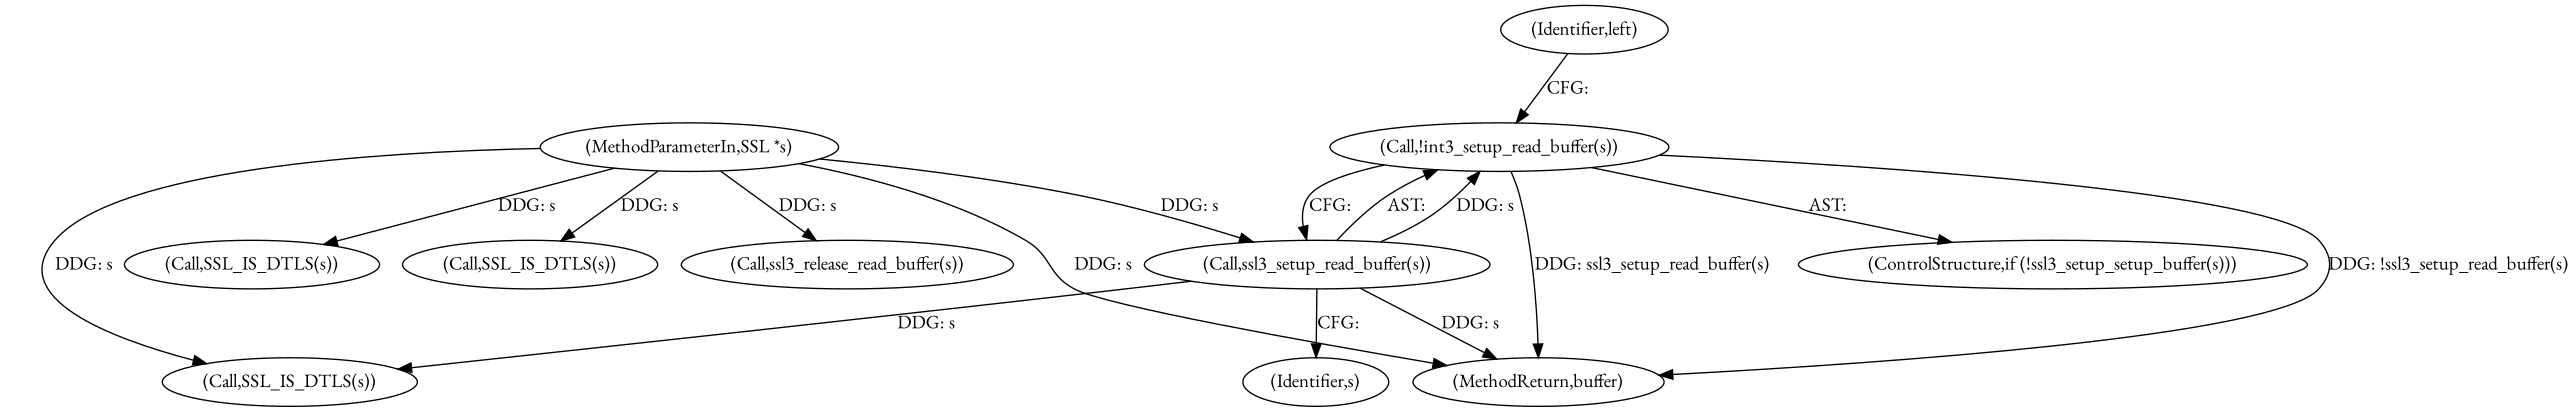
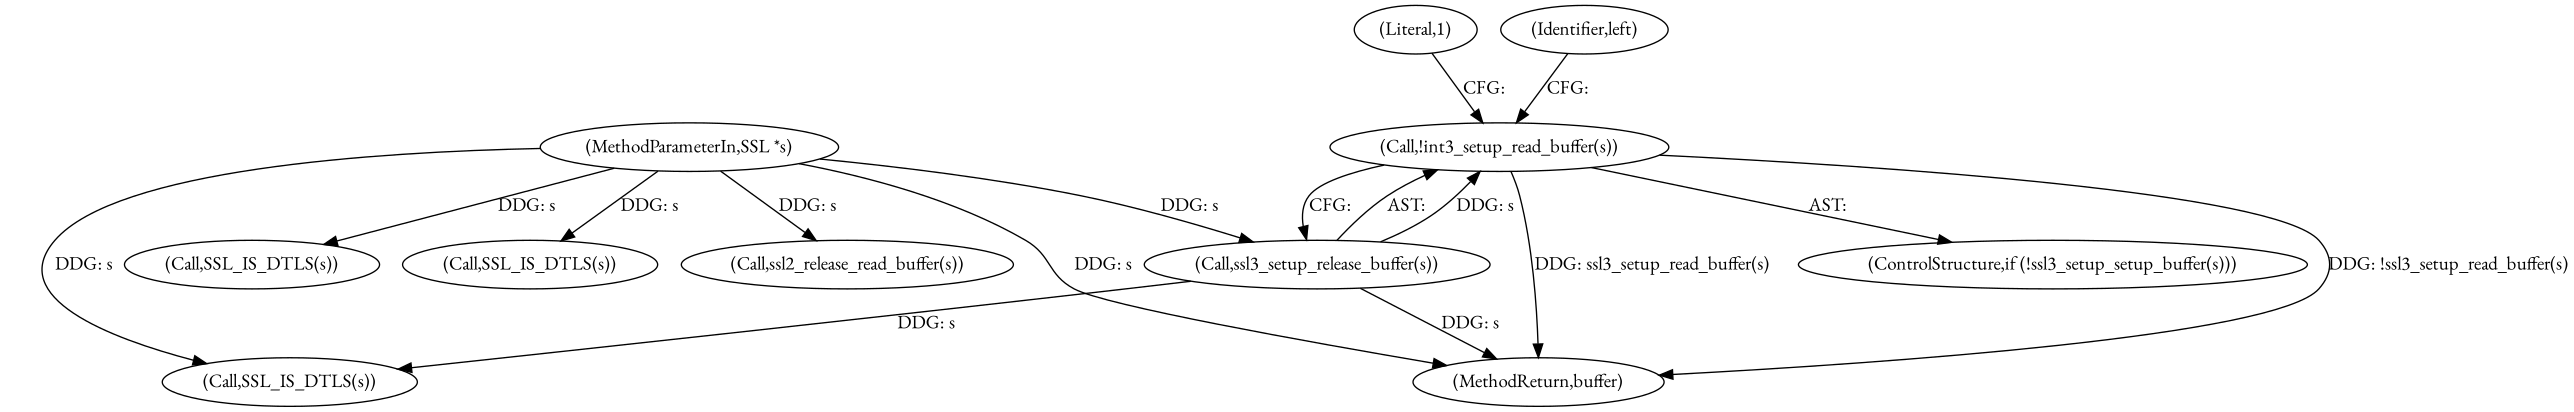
none -> (1416, 30)
(847, 265) -> (847, 265)
(1317, 265) -> (1317, 265)
(1316, 382) -> none
